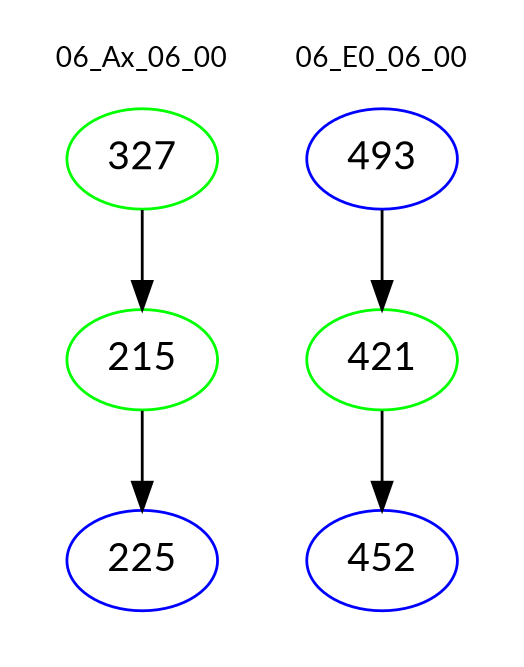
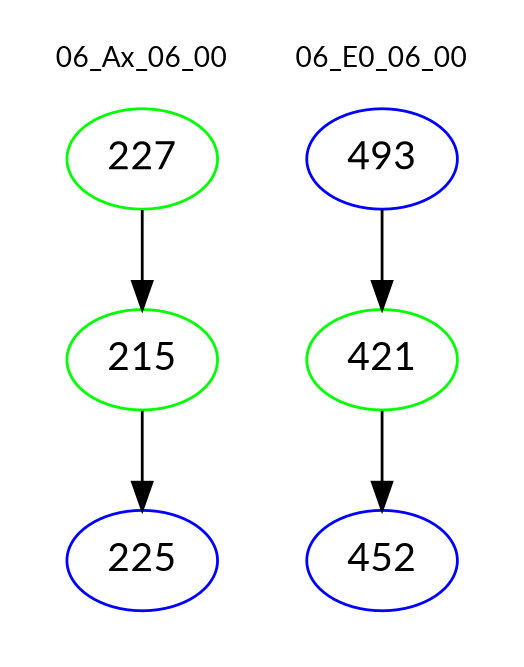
(142, 159) -> (142, 159)
